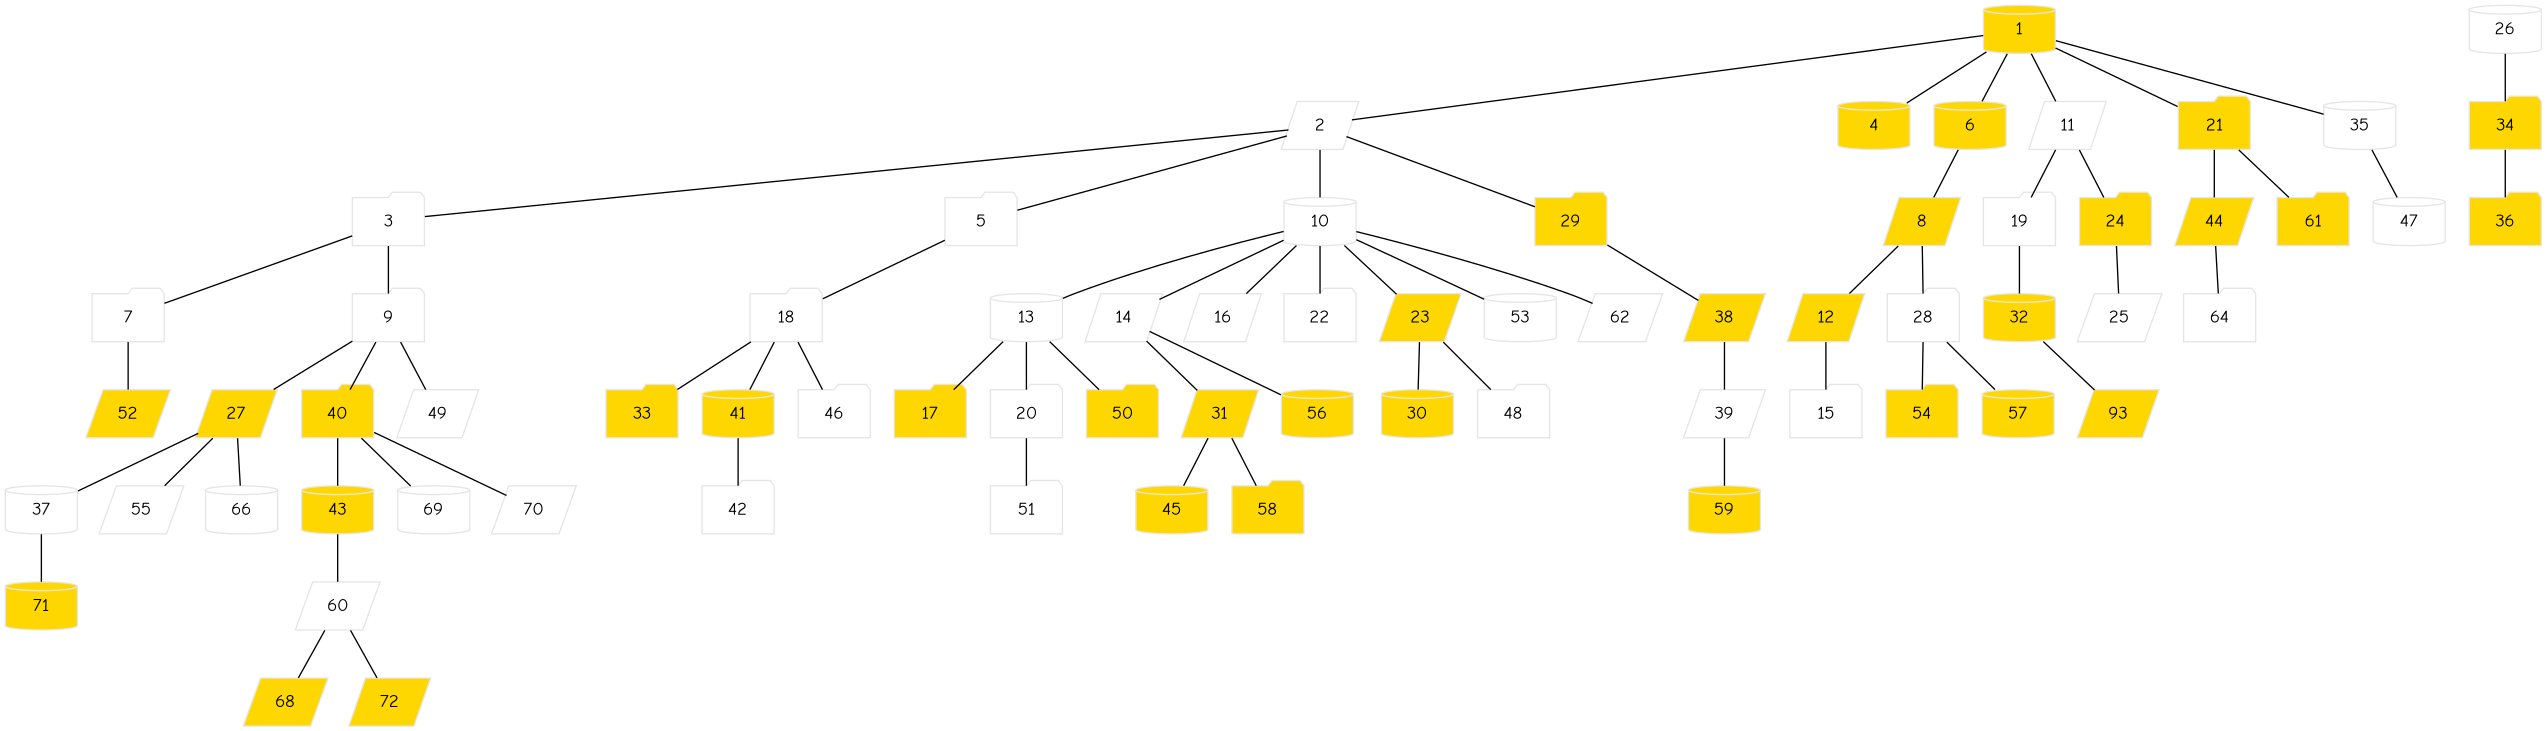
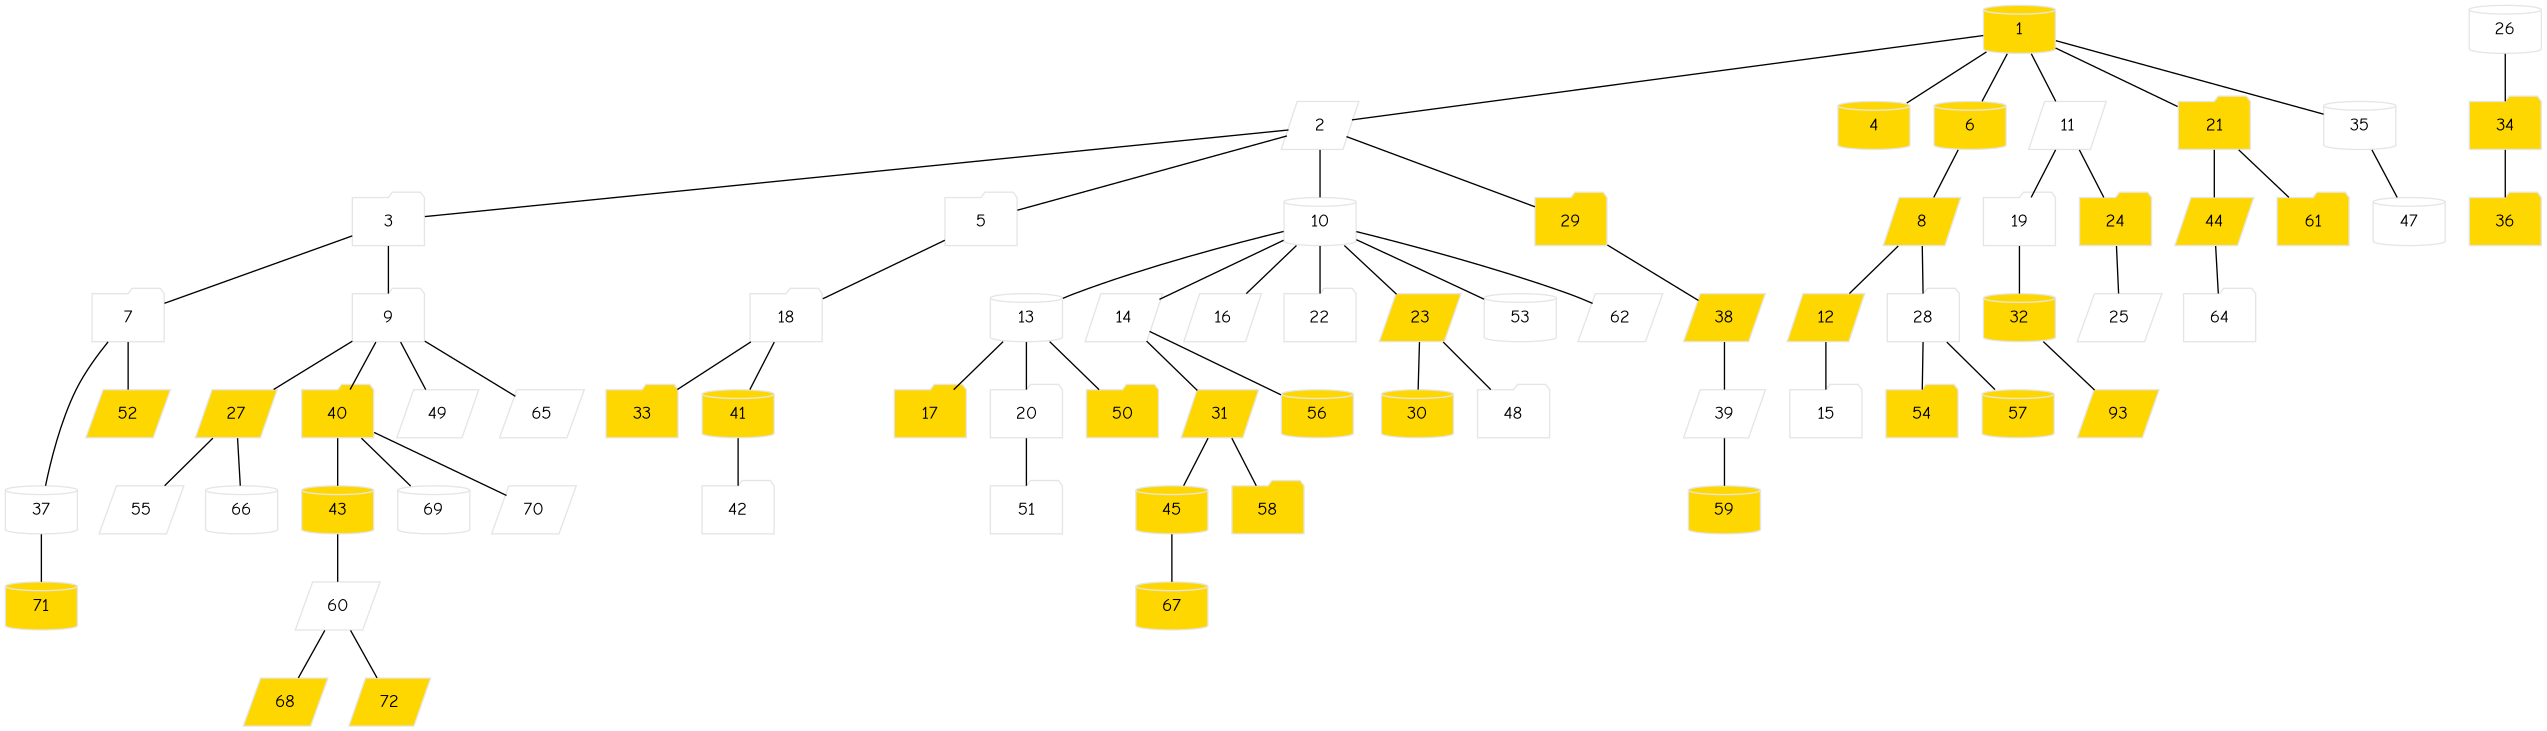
none -> (542, 414)
(834, 414) -> none
(138, 462) -> (67, 410)
none -> (1172, 606)
